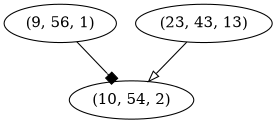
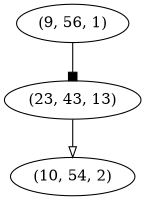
(92, 57) -> (73, 56)
